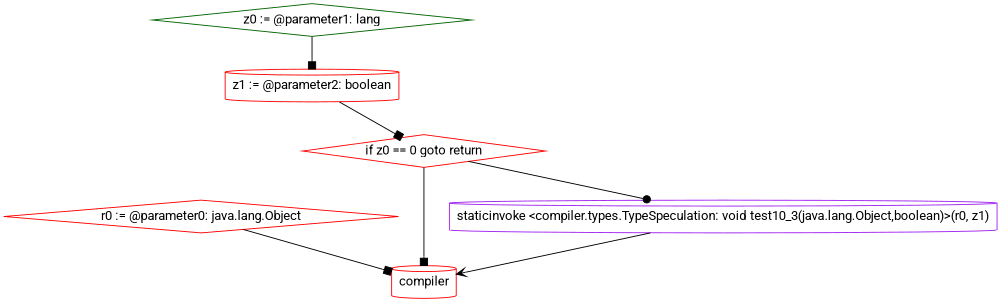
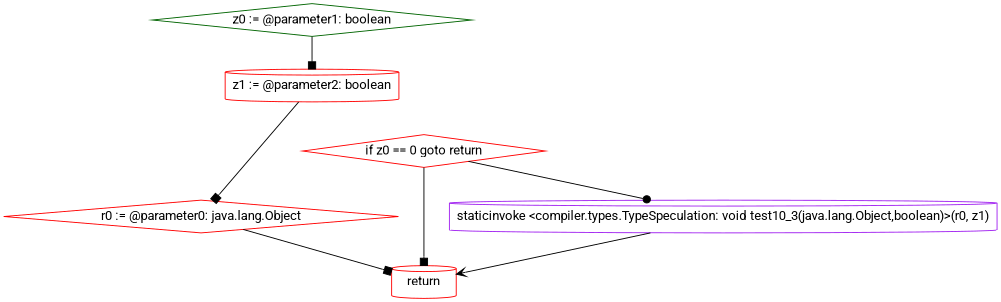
(312, 20) -> (312, 20)
(367, 117) -> (259, 148)
(424, 282) -> (424, 282)
